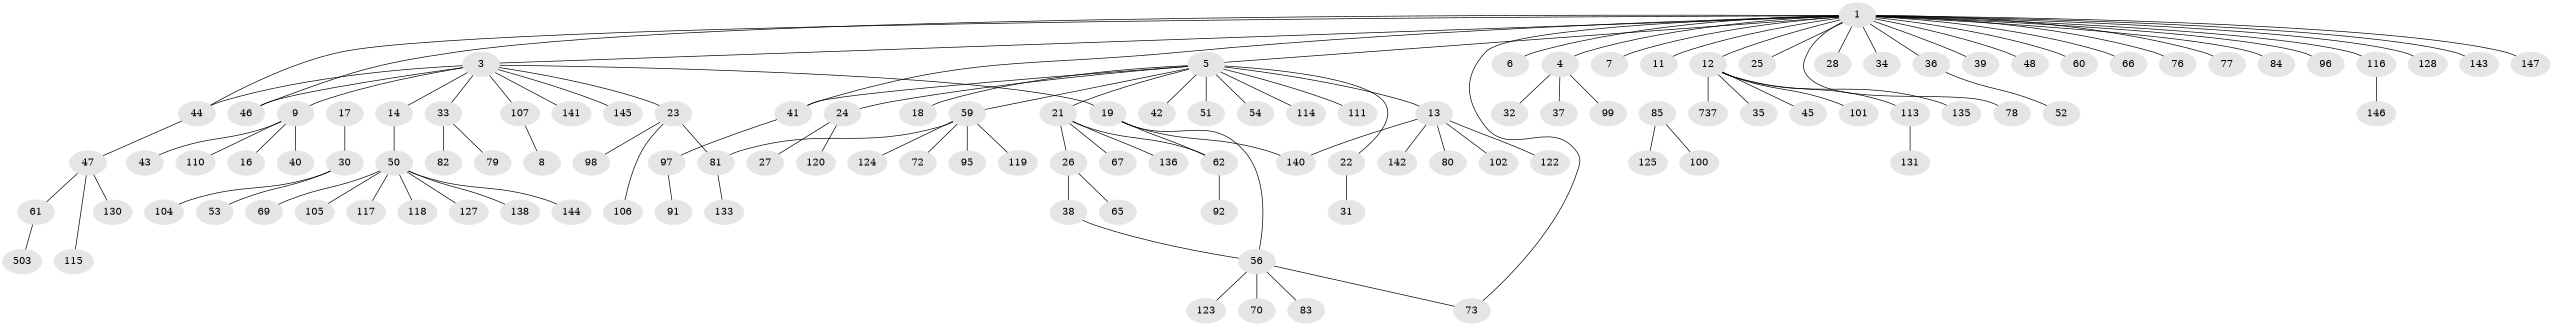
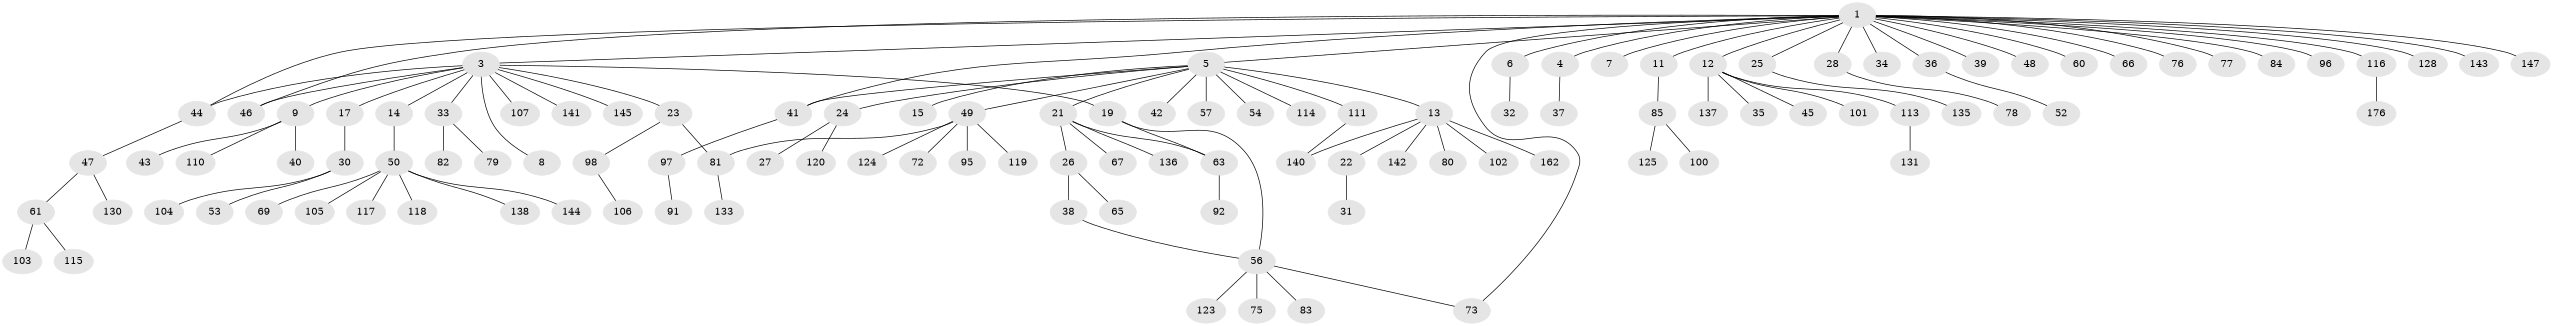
(1332, 79) -> (1390, 138)
none -> (411, 86)
(1535, 89) -> (1510, 89)
none -> (1658, 89)
(1857, 89) -> (1860, 88)
(1879, 95) -> (1922, 89)
(918, 114) -> (918, 114)
(967, 114) -> (967, 114)
(1206, 114) -> (1206, 114)
(1608, 114) -> none
(1708, 114) -> (1708, 114)
(2376, 114) -> (2376, 114)
(531, 138) -> (492, 123)
(1201, 139) -> (1327, 138)
(638, 159) -> (607, 188)
(246, 163) -> none
(1219, 163) -> (1219, 163)
(1550, 163) -> (1550, 163)
(81, 212) -> (55, 237)
(469, 212) -> none
(22, 262) -> (22, 262)
(1257, 311) -> (1257, 311)
